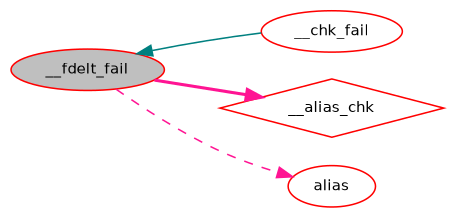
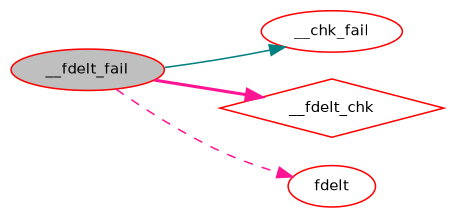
(207, 41) -> (217, 60)
(332, 108) -> (332, 108)
(332, 186) -> (332, 186)
